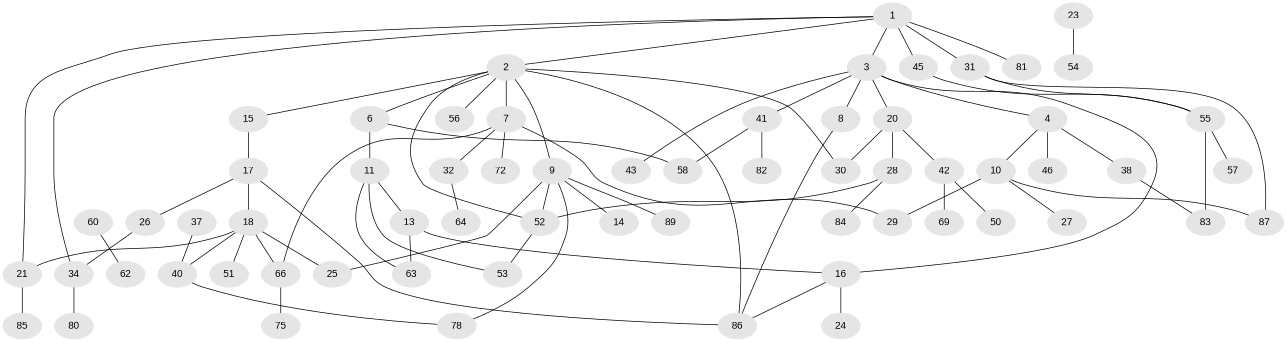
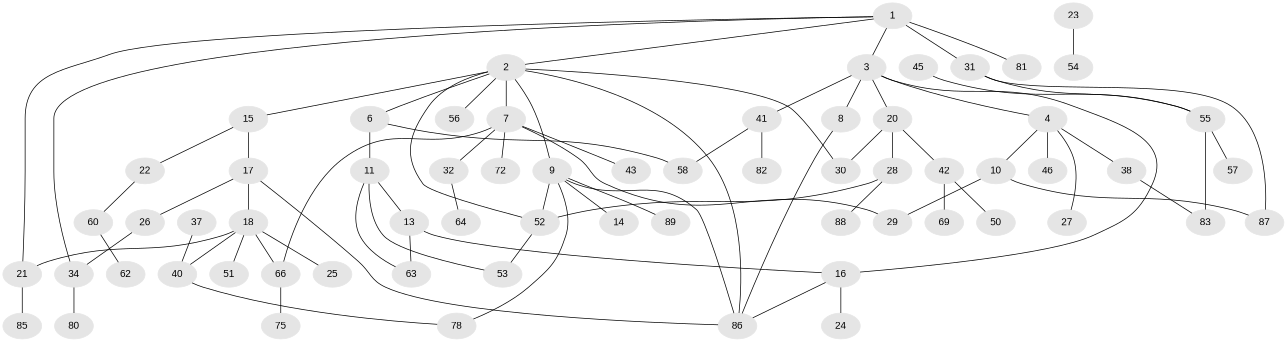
(905, 42) -> none
(741, 104) -> (576, 147)
none -> (145, 171)
(1032, 197) -> (1075, 168)
(841, 223) -> (841, 223)
(451, 245) -> (675, 196)
